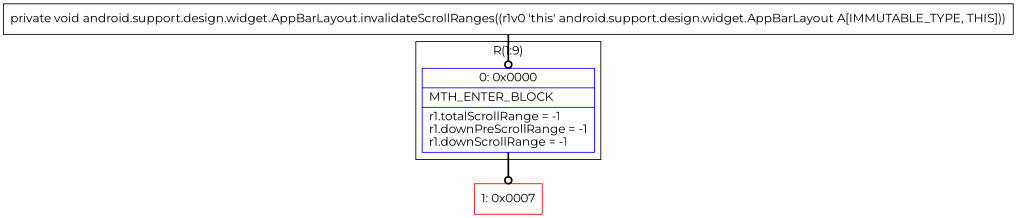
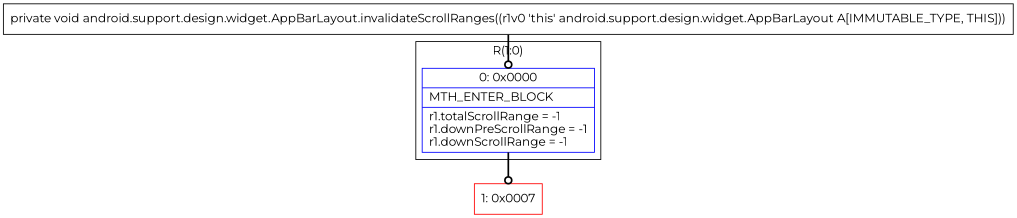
(508, 51) -> (508, 51)
